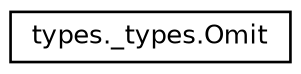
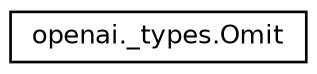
(150, 37) -> (158, 37)
